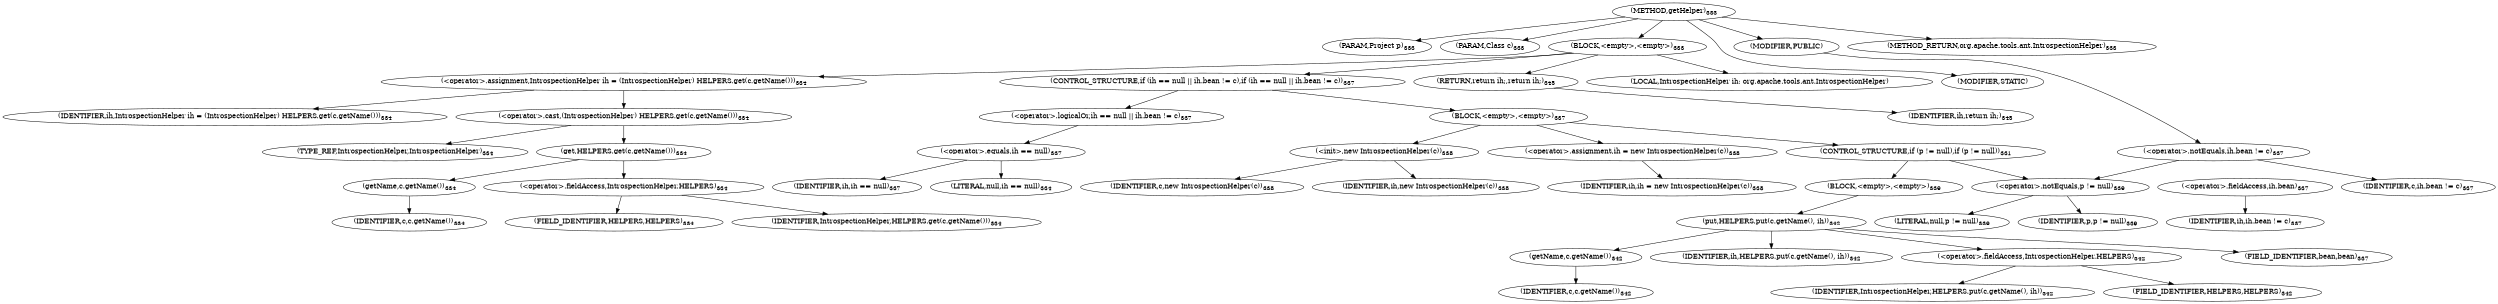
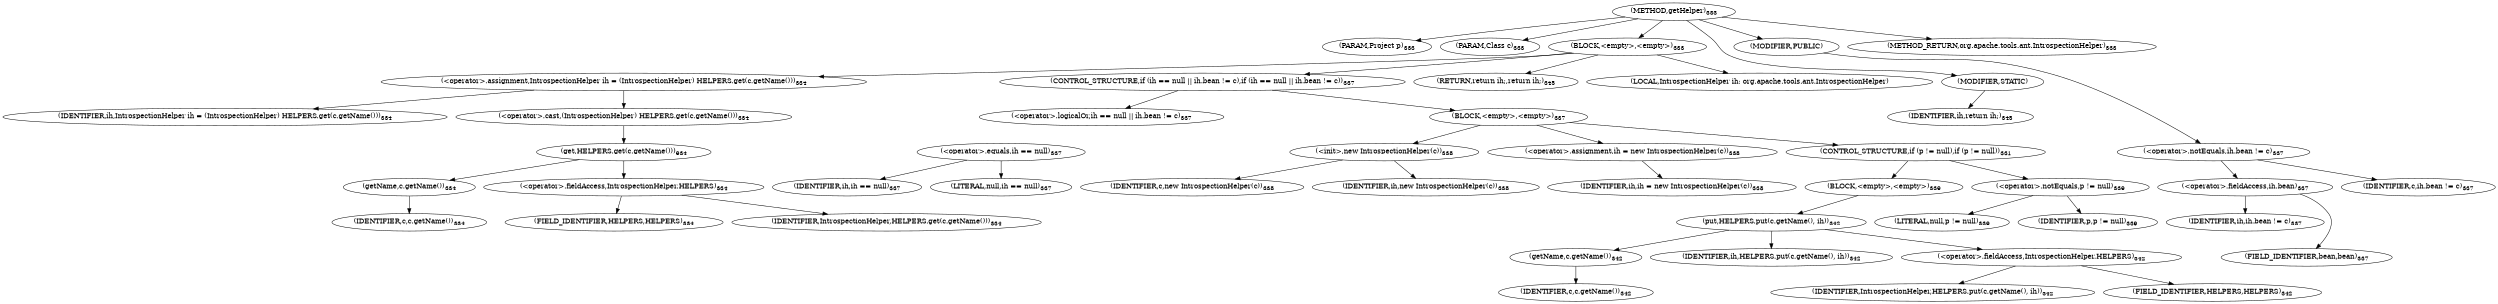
(1723, 101) -> (1978, 98)
(1053, 134) -> none
(681, 151) -> (681, 151)
(395, 152) -> none
(2139, 169) -> (2228, 168)
(1046, 186) -> (1046, 186)
(2035, 241) -> (2329, 214)
